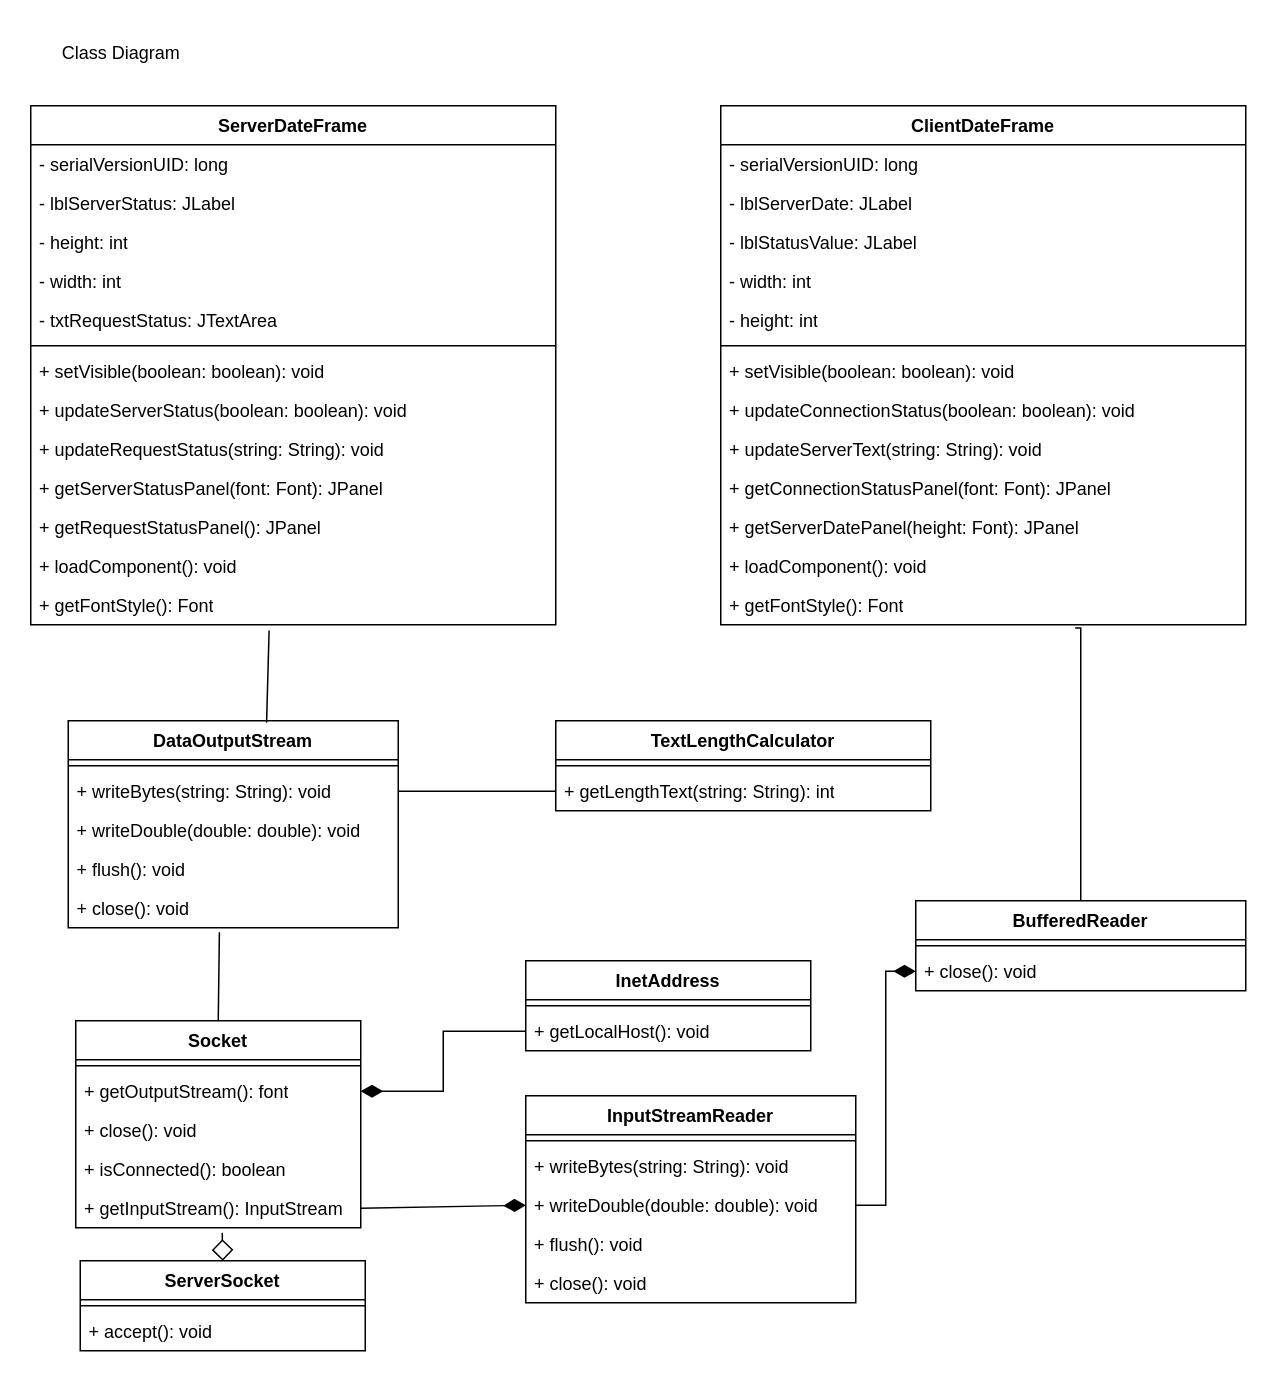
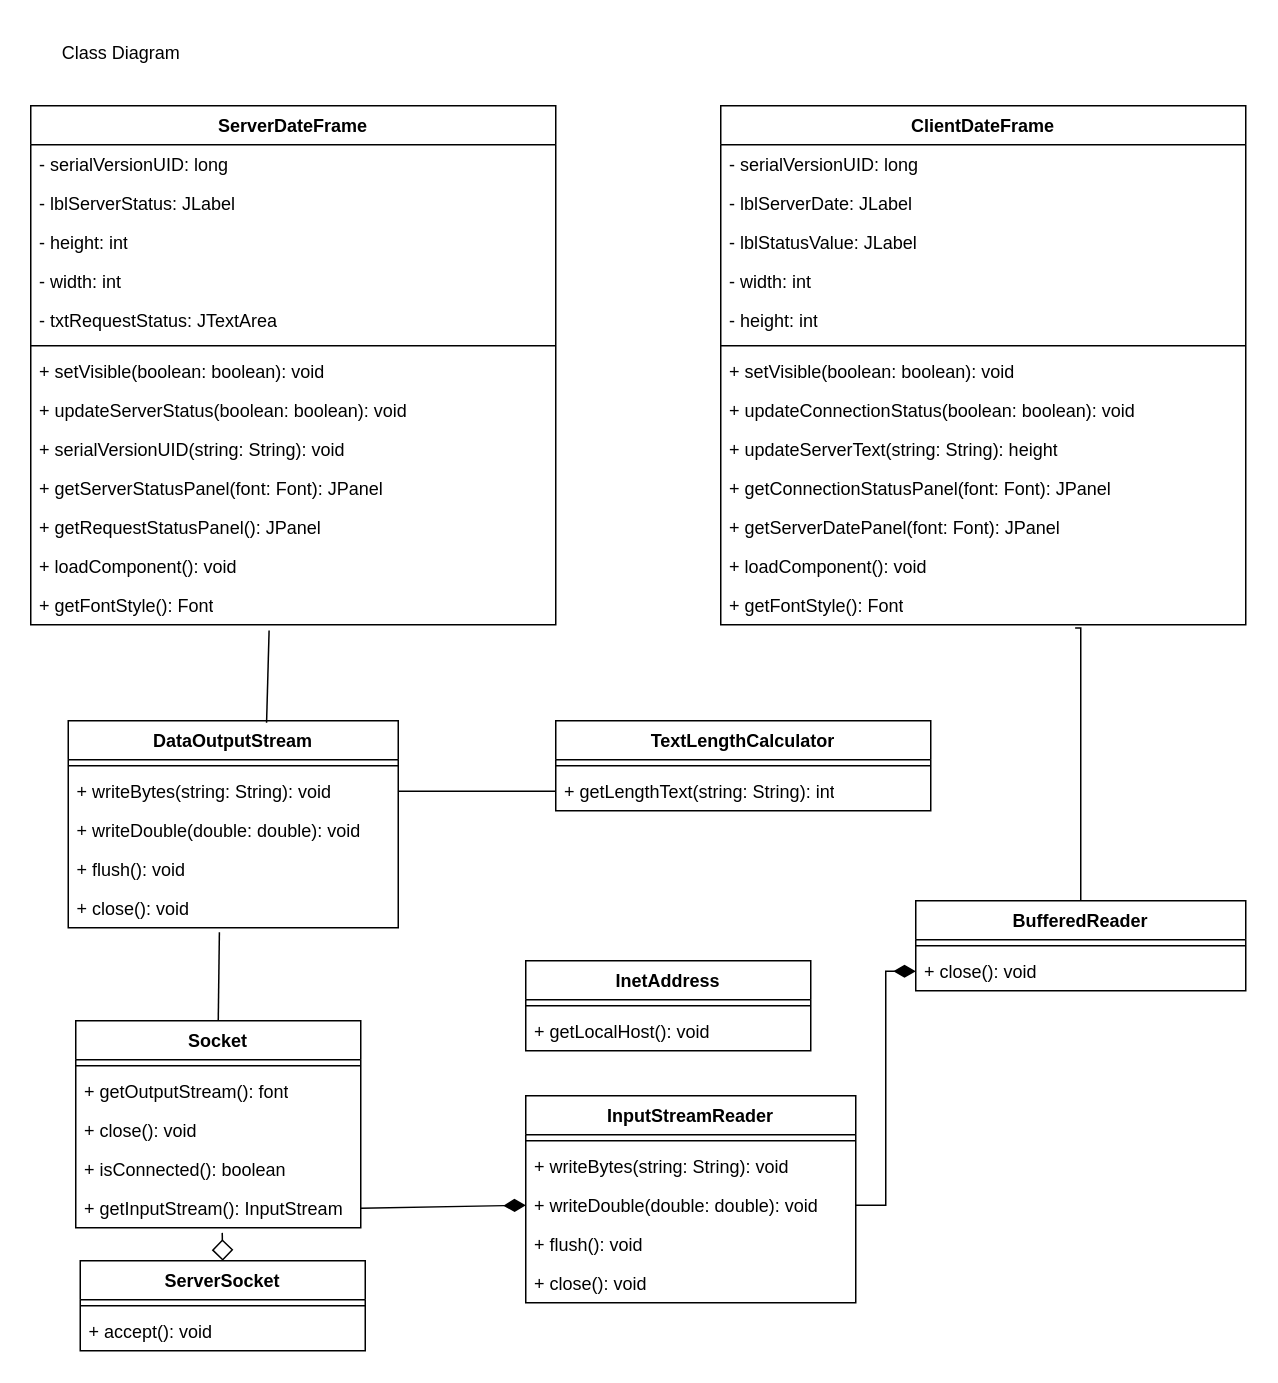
(238, 451) -> (216, 451)
(913, 451) -> (923, 451)
(925, 529) -> (917, 529)
(443, 1052) -> none
